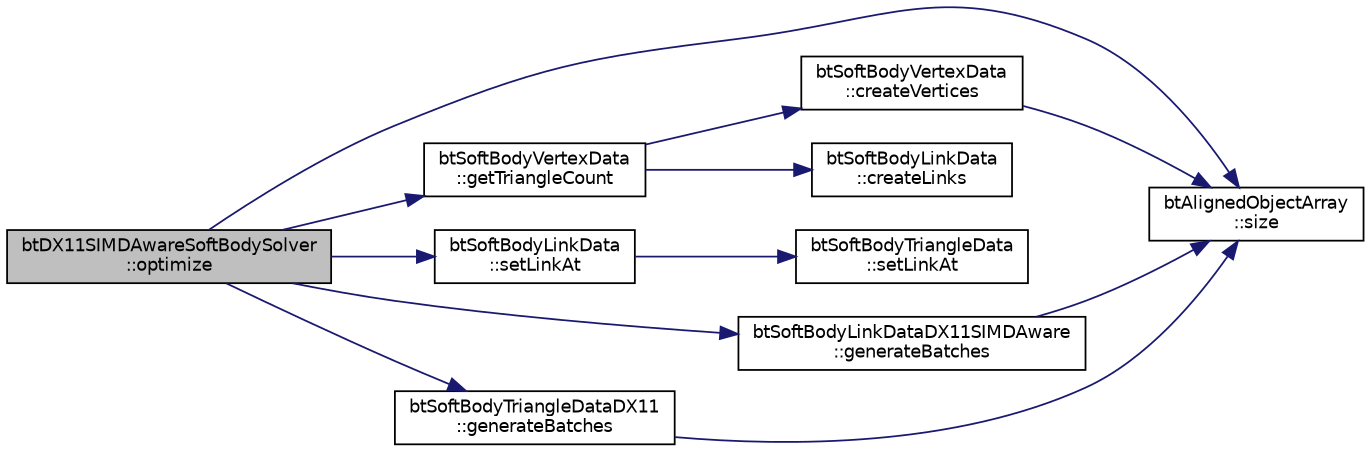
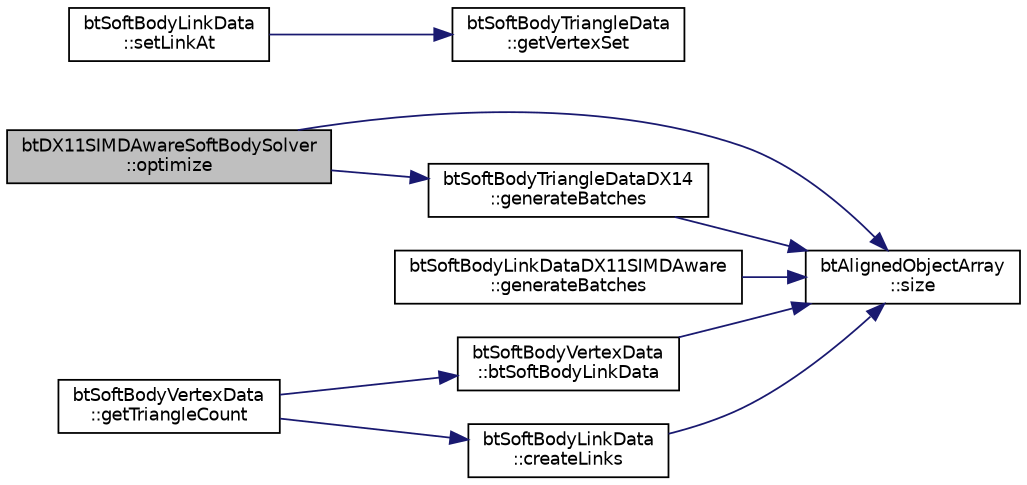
(912, 83) -> (568, 364)
(344, 215) -> none
(374, 257) -> none
(912, 257) -> (568, 35)
(505, 314) -> none
none -> (777, 389)
(535, 418) -> (568, 190)
